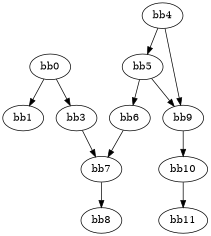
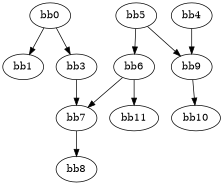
(154, 38) -> none
(183, 191) -> (134, 89)
